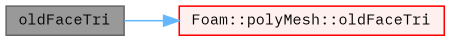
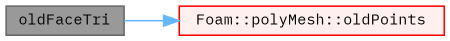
(312, 21) -> (312, 21)
